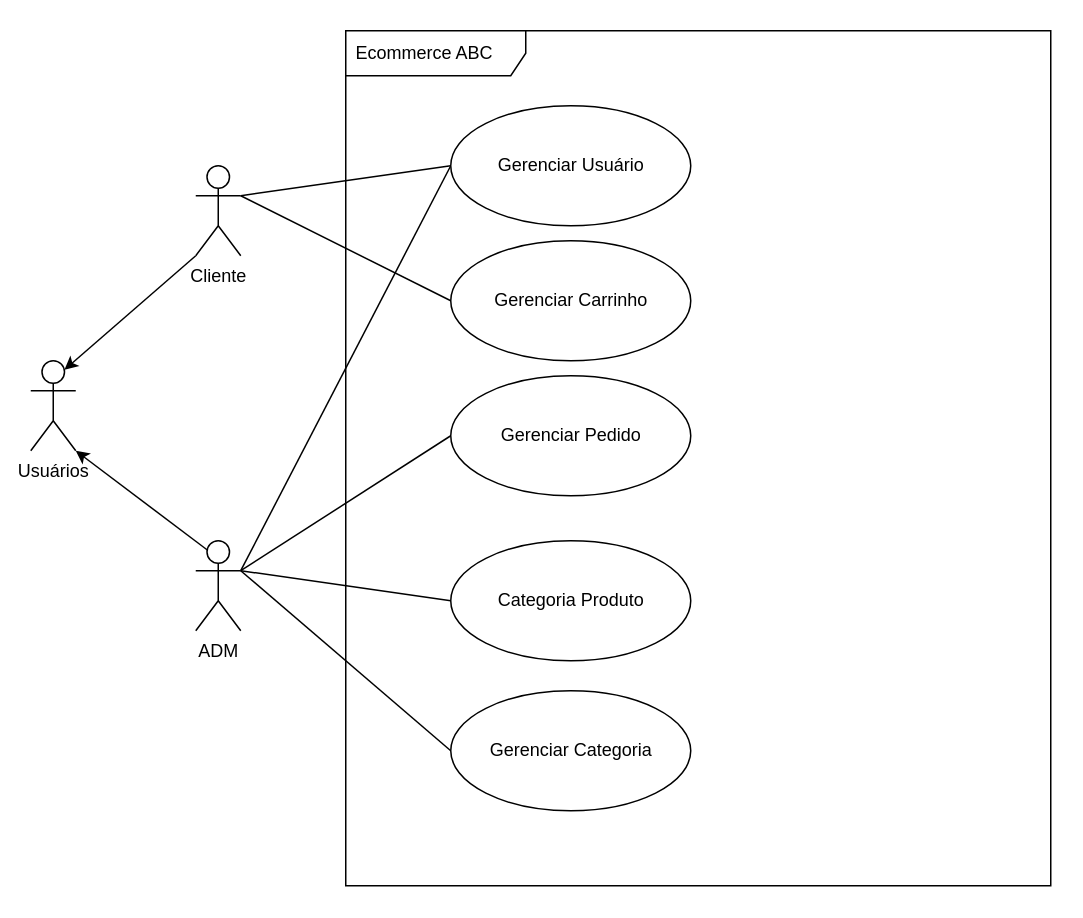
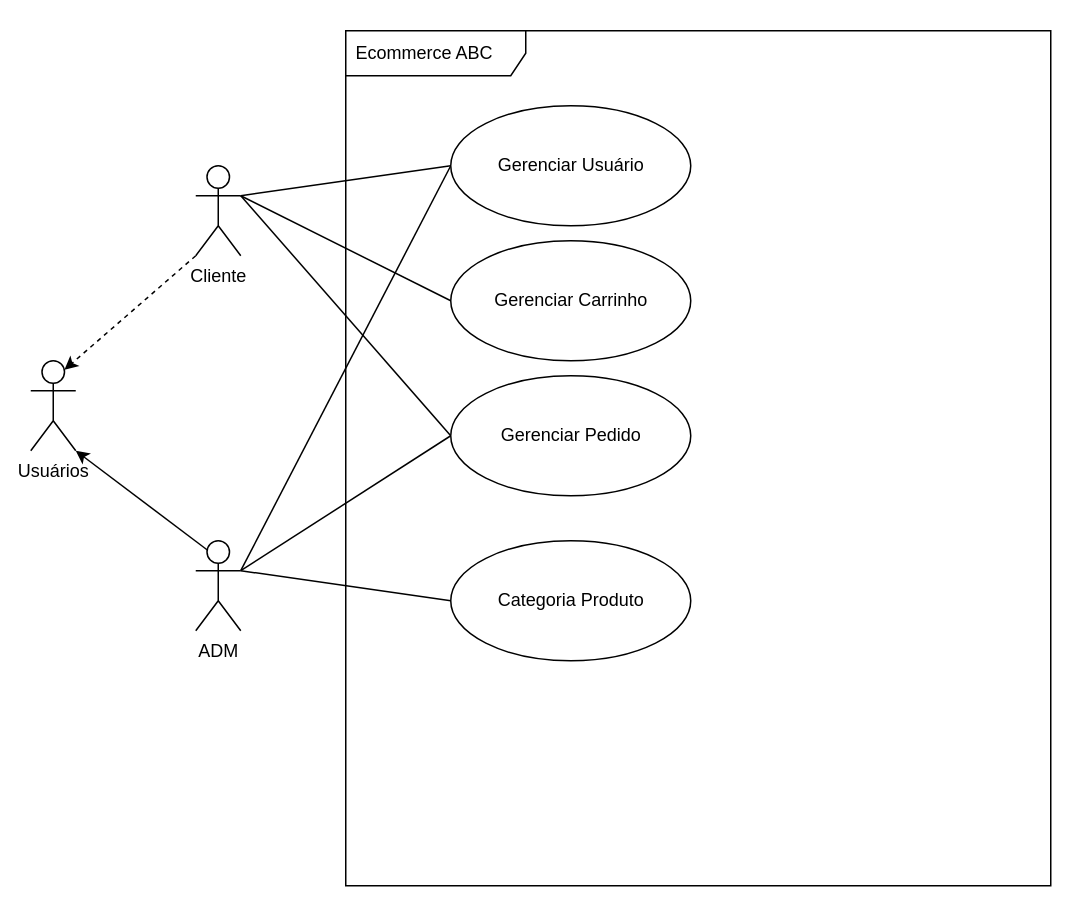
(133, 310) -> (133, 310)
none -> (347, 317)
(347, 661) -> none
(571, 751) -> none
